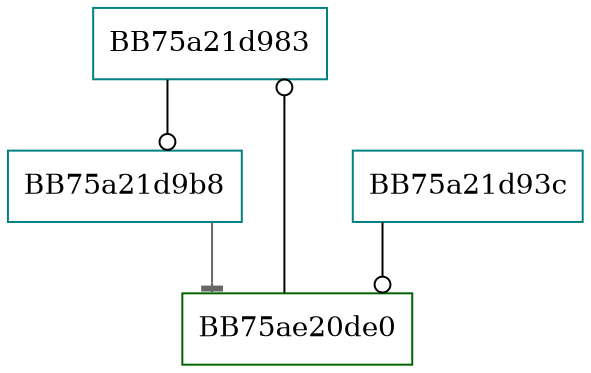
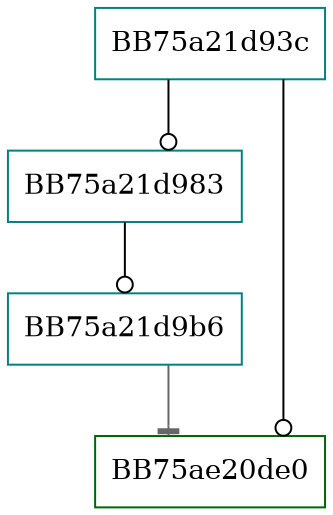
(125, 186) -> (125, 329)
(284, 194) -> (168, 107)
